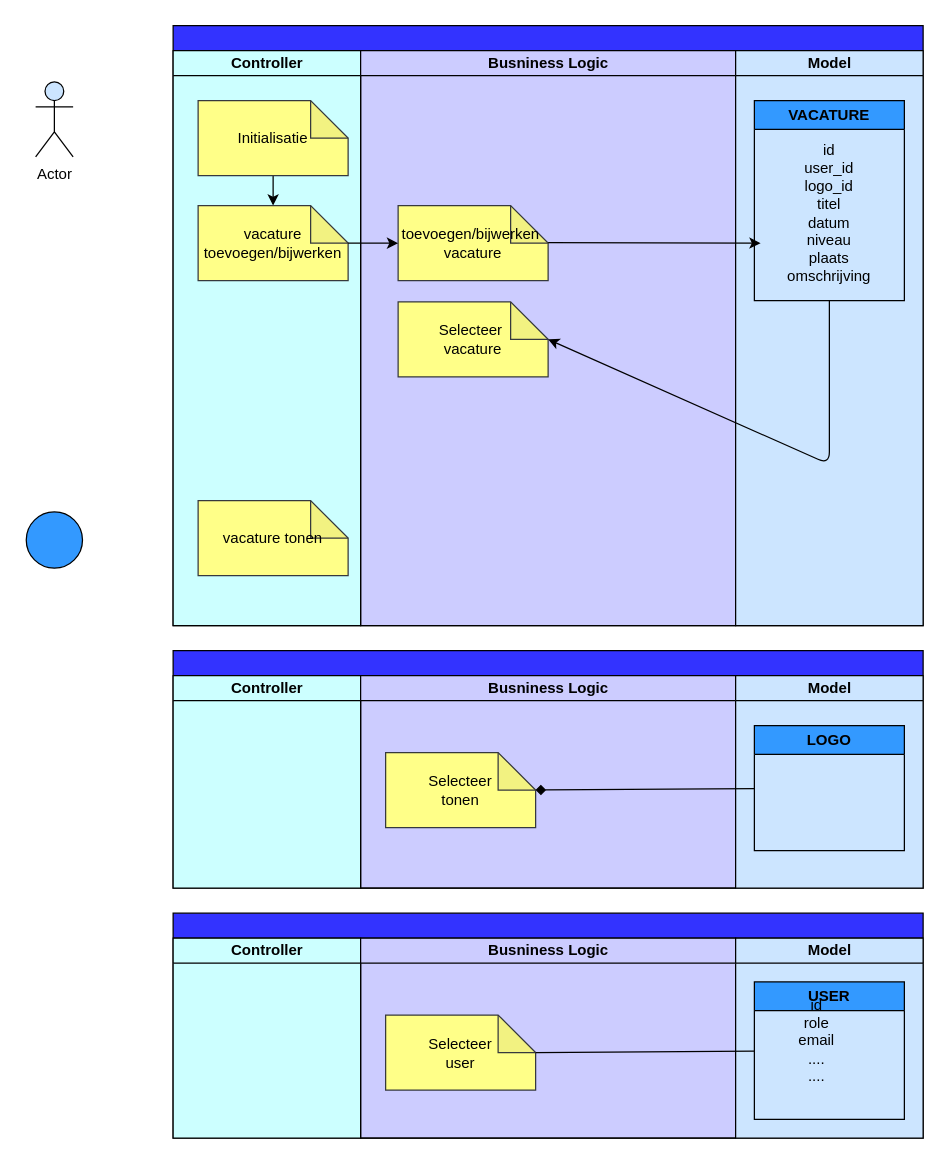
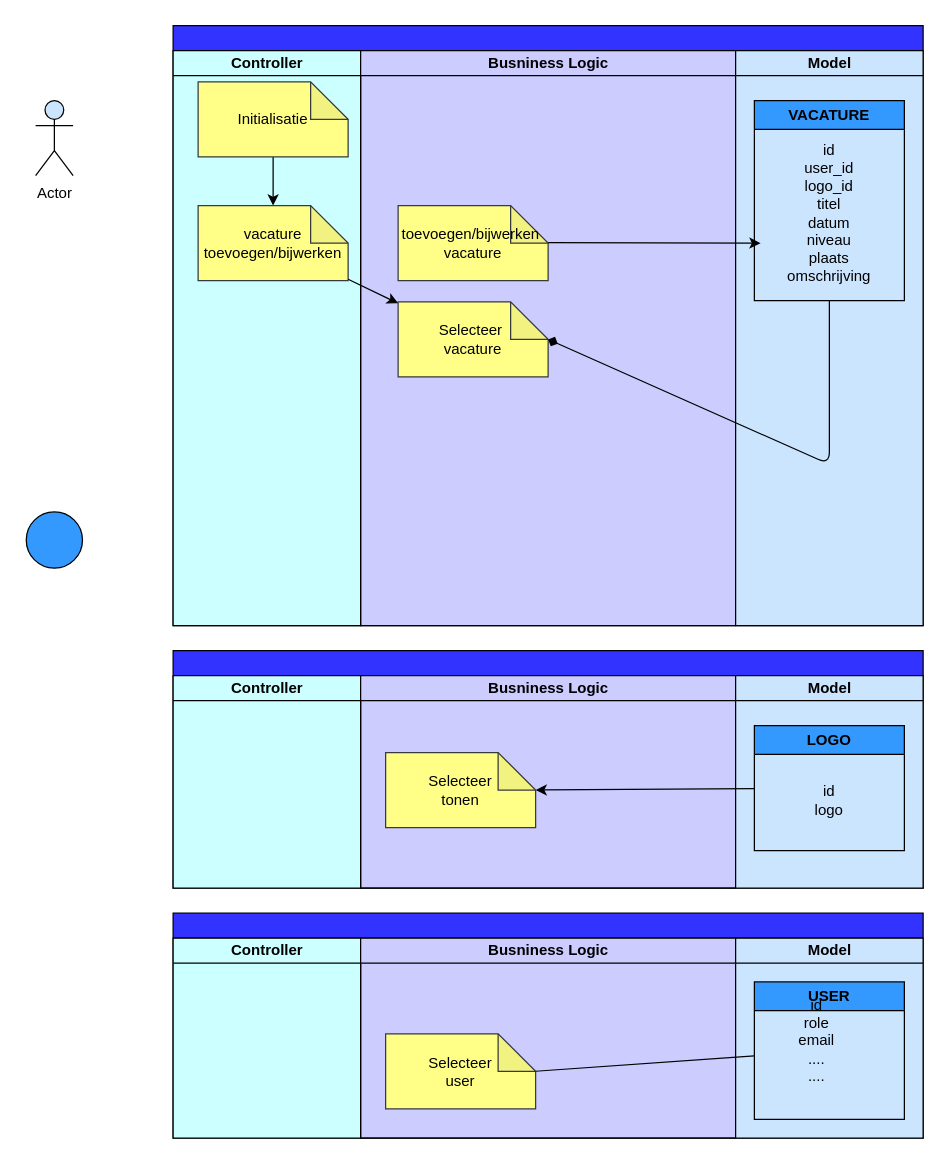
(54, 119) -> (54, 138)
(273, 138) -> (273, 119)
(369, 243) -> (369, 289)
(556, 343) -> (557, 343)
(273, 538) -> none
(546, 790) -> (546, 790)
none -> (829, 801)
(461, 1053) -> (461, 1071)
